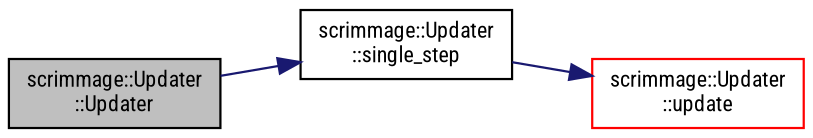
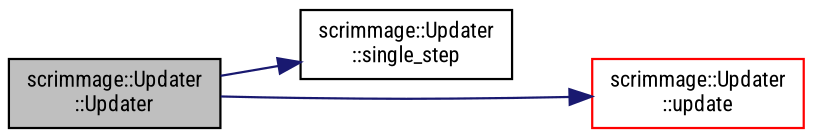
(541, 67) -> (395, 99)
